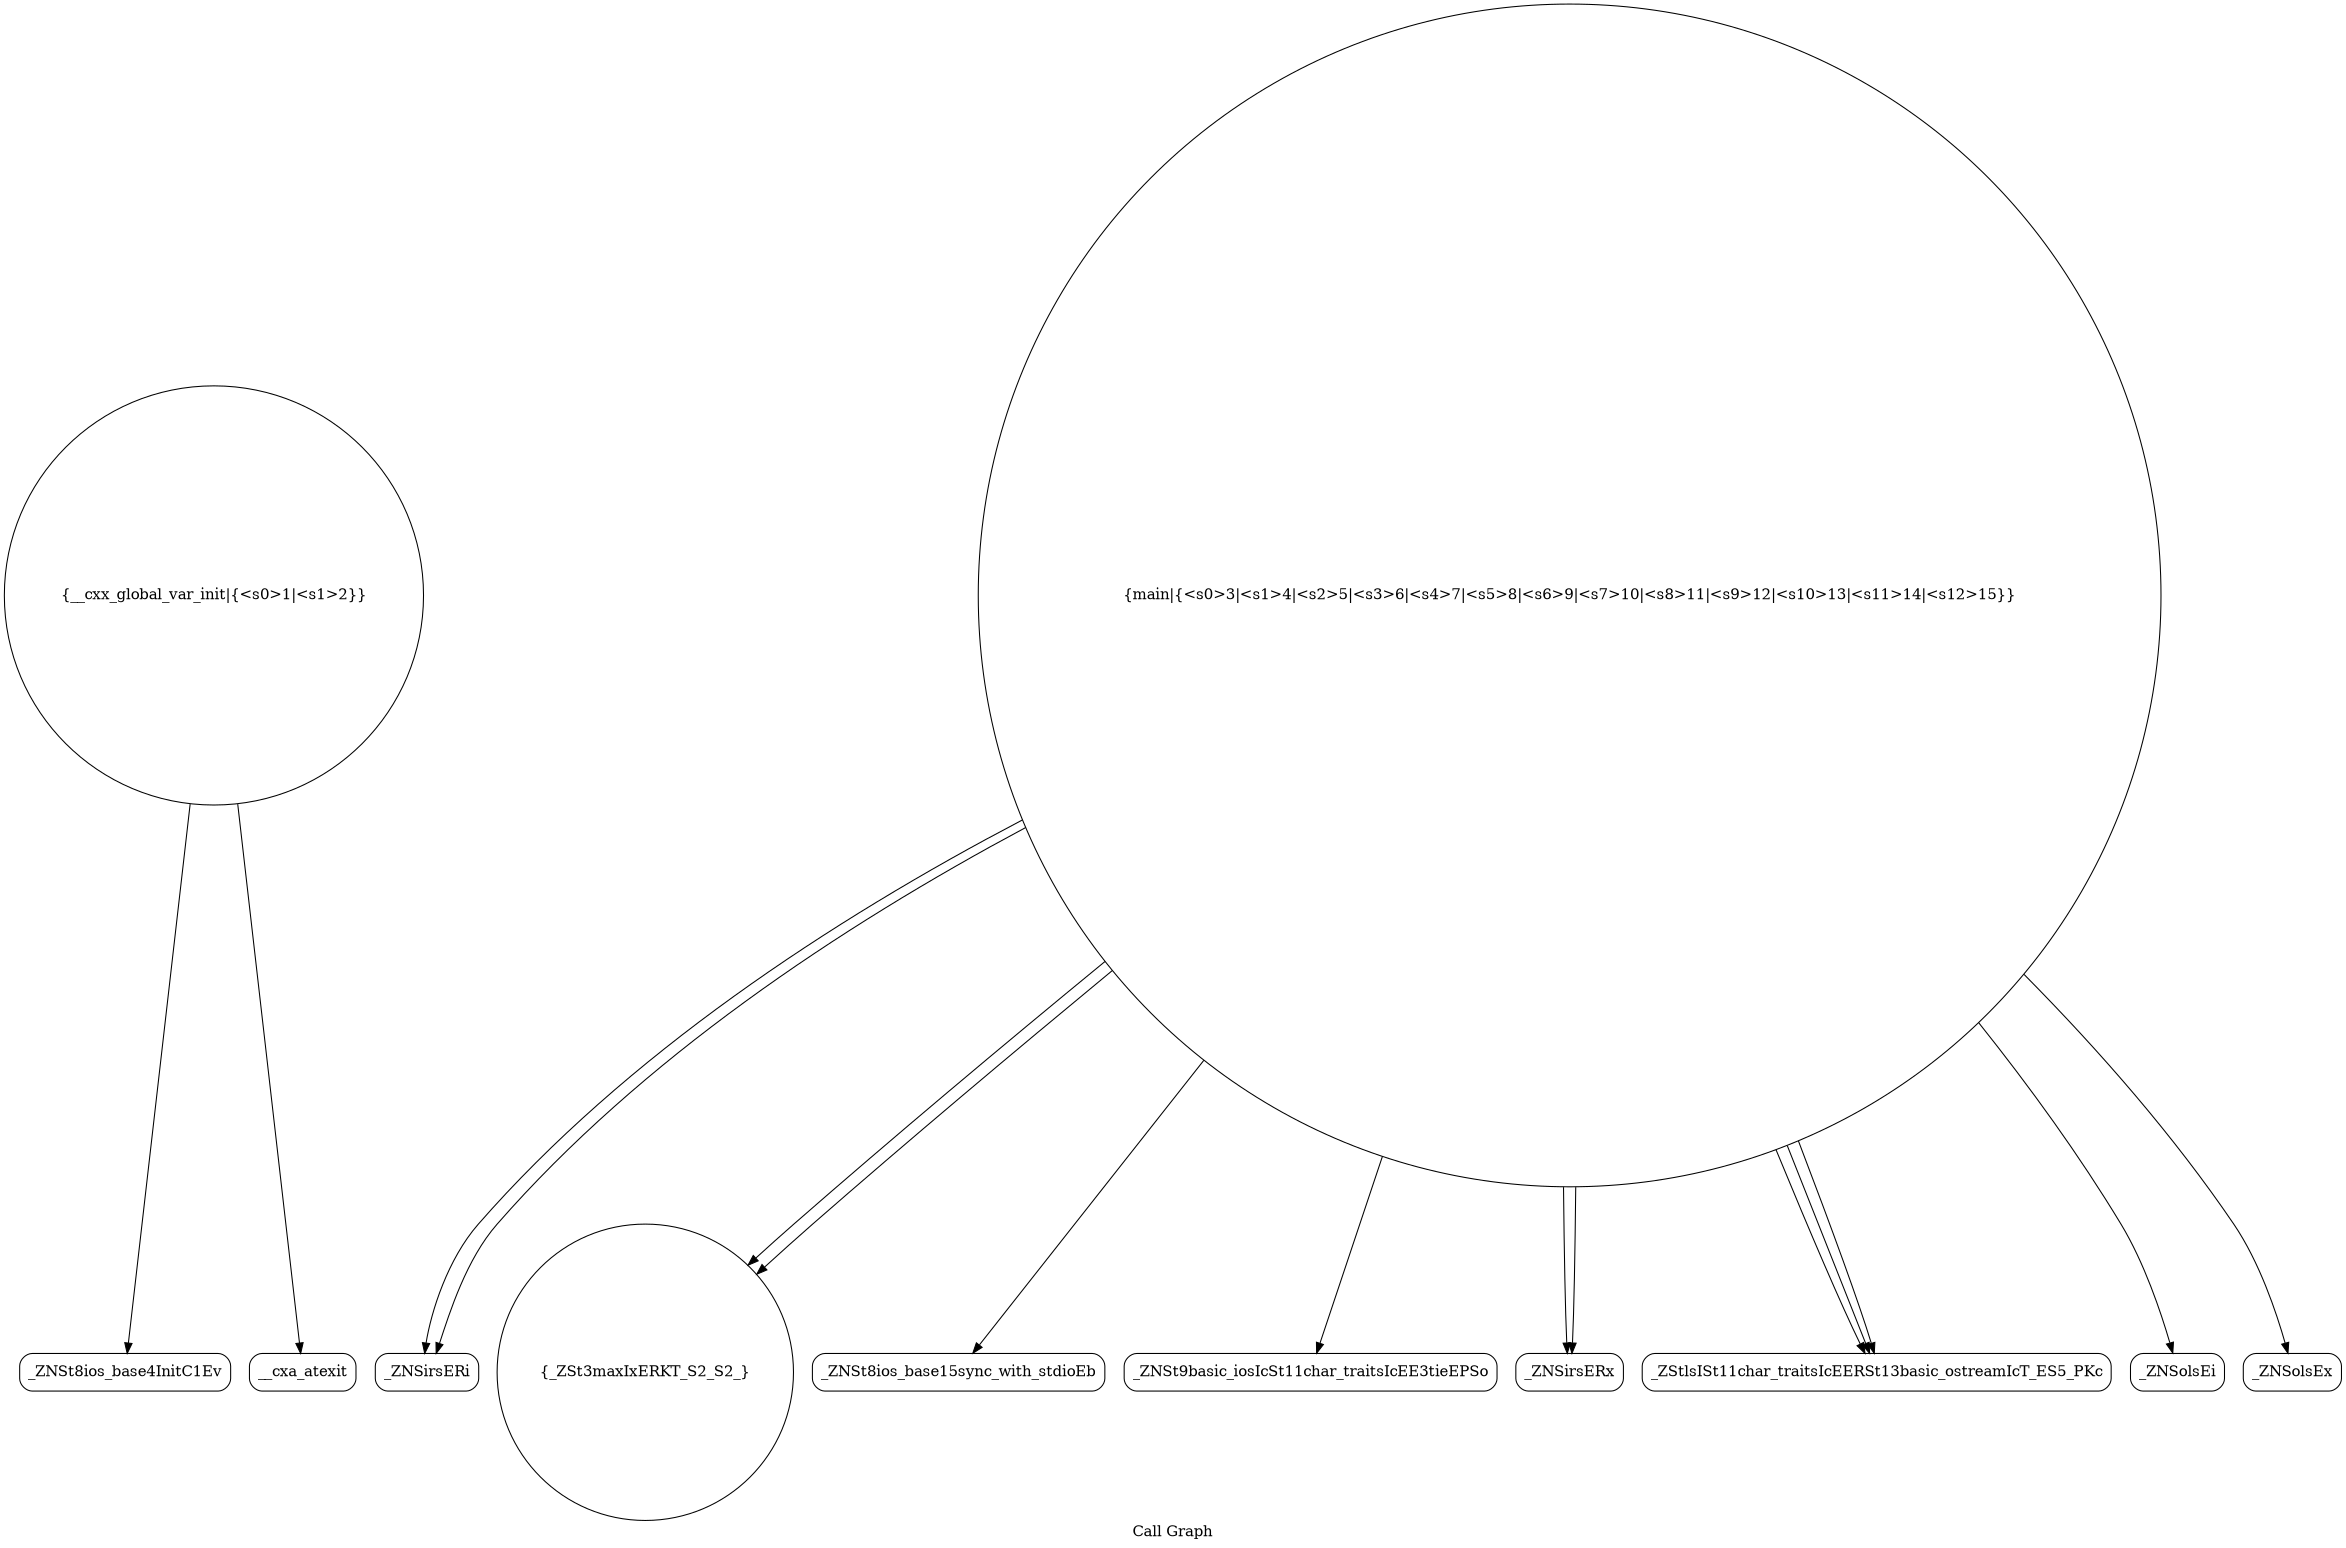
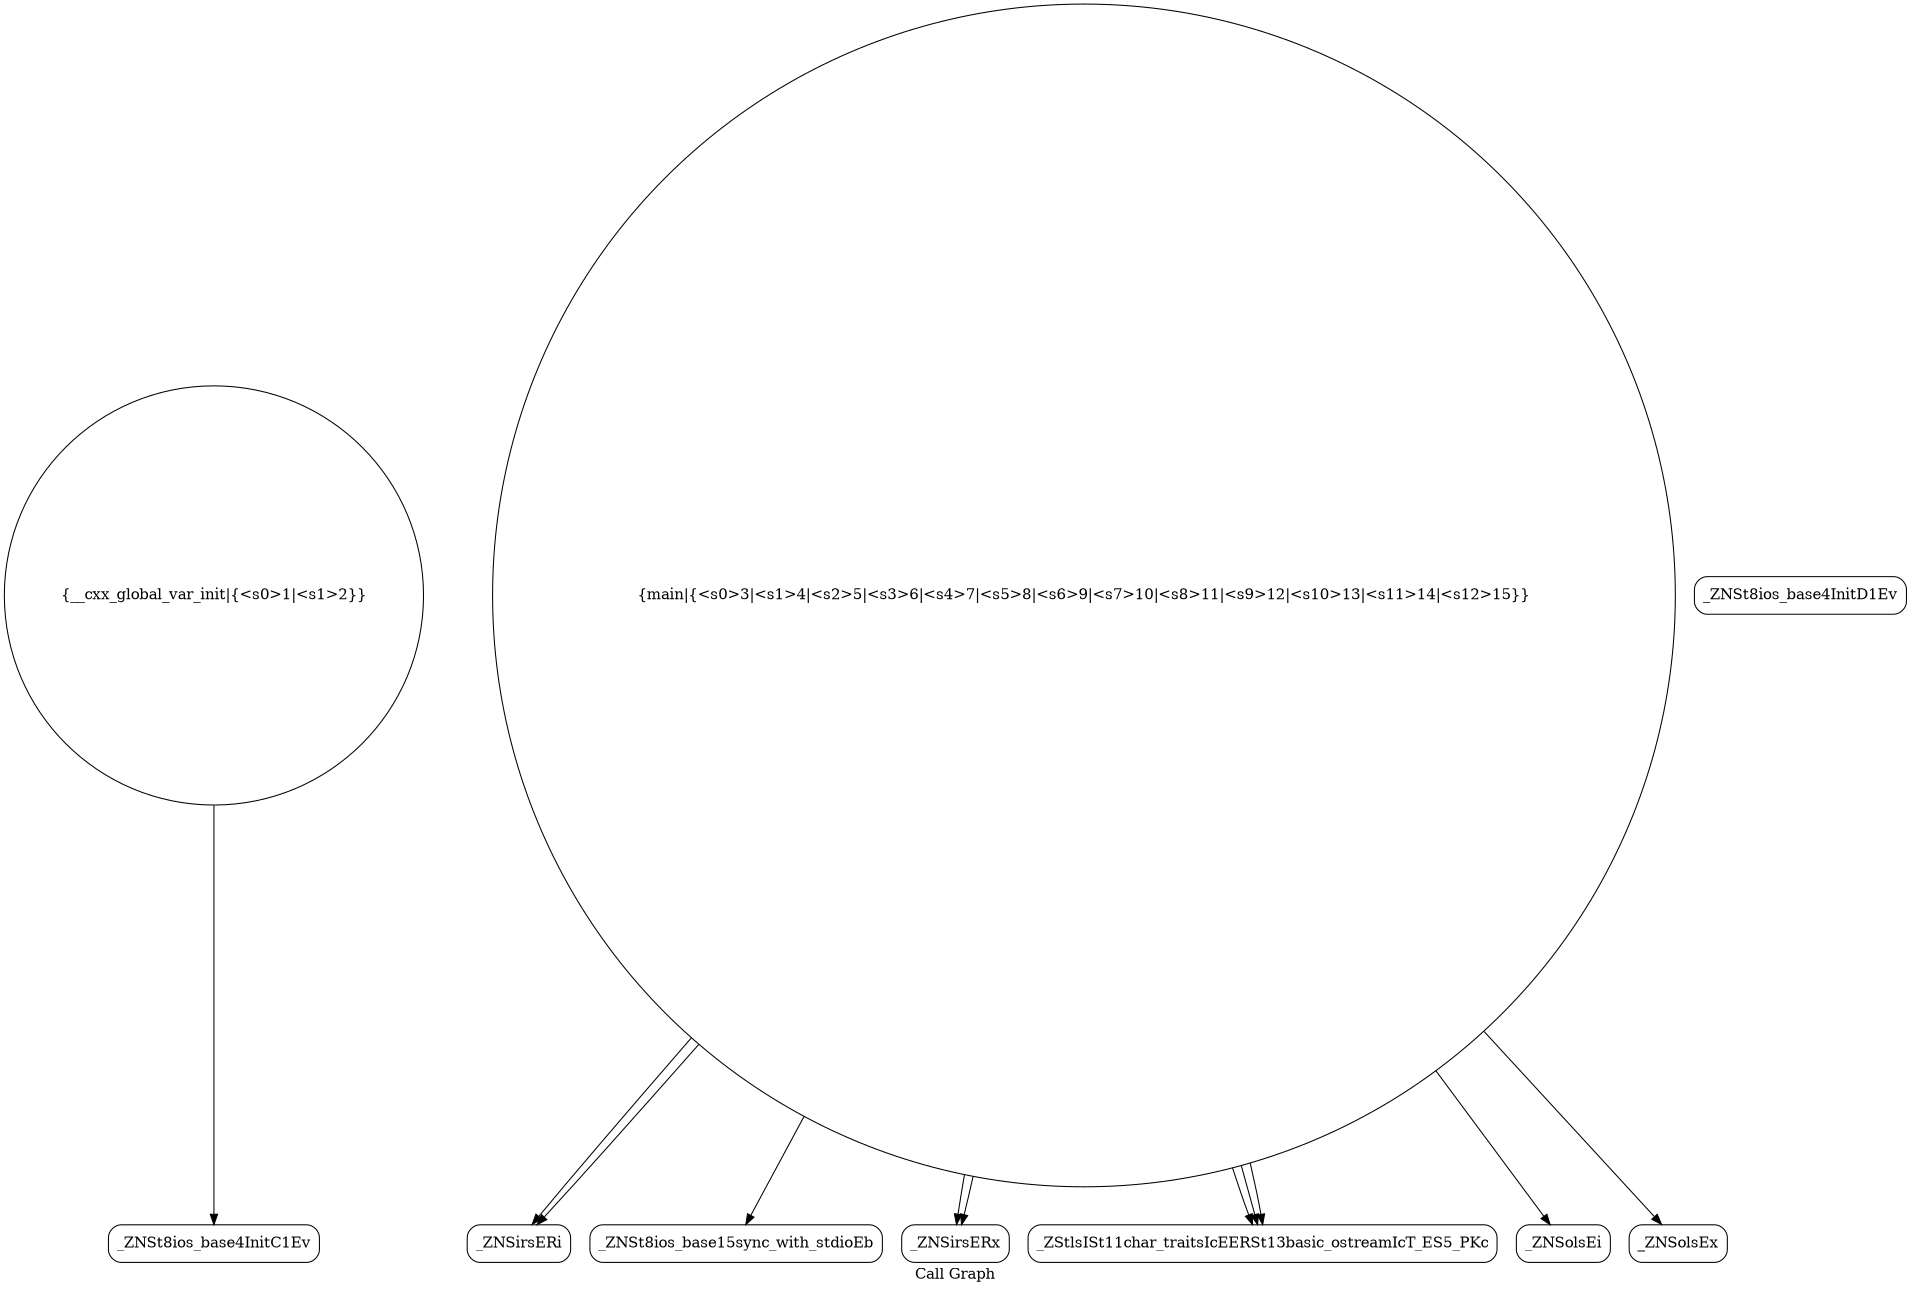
none -> (1800, 595)
(303, 1372) -> none
(645, 1372) -> none
(1311, 1372) -> none
